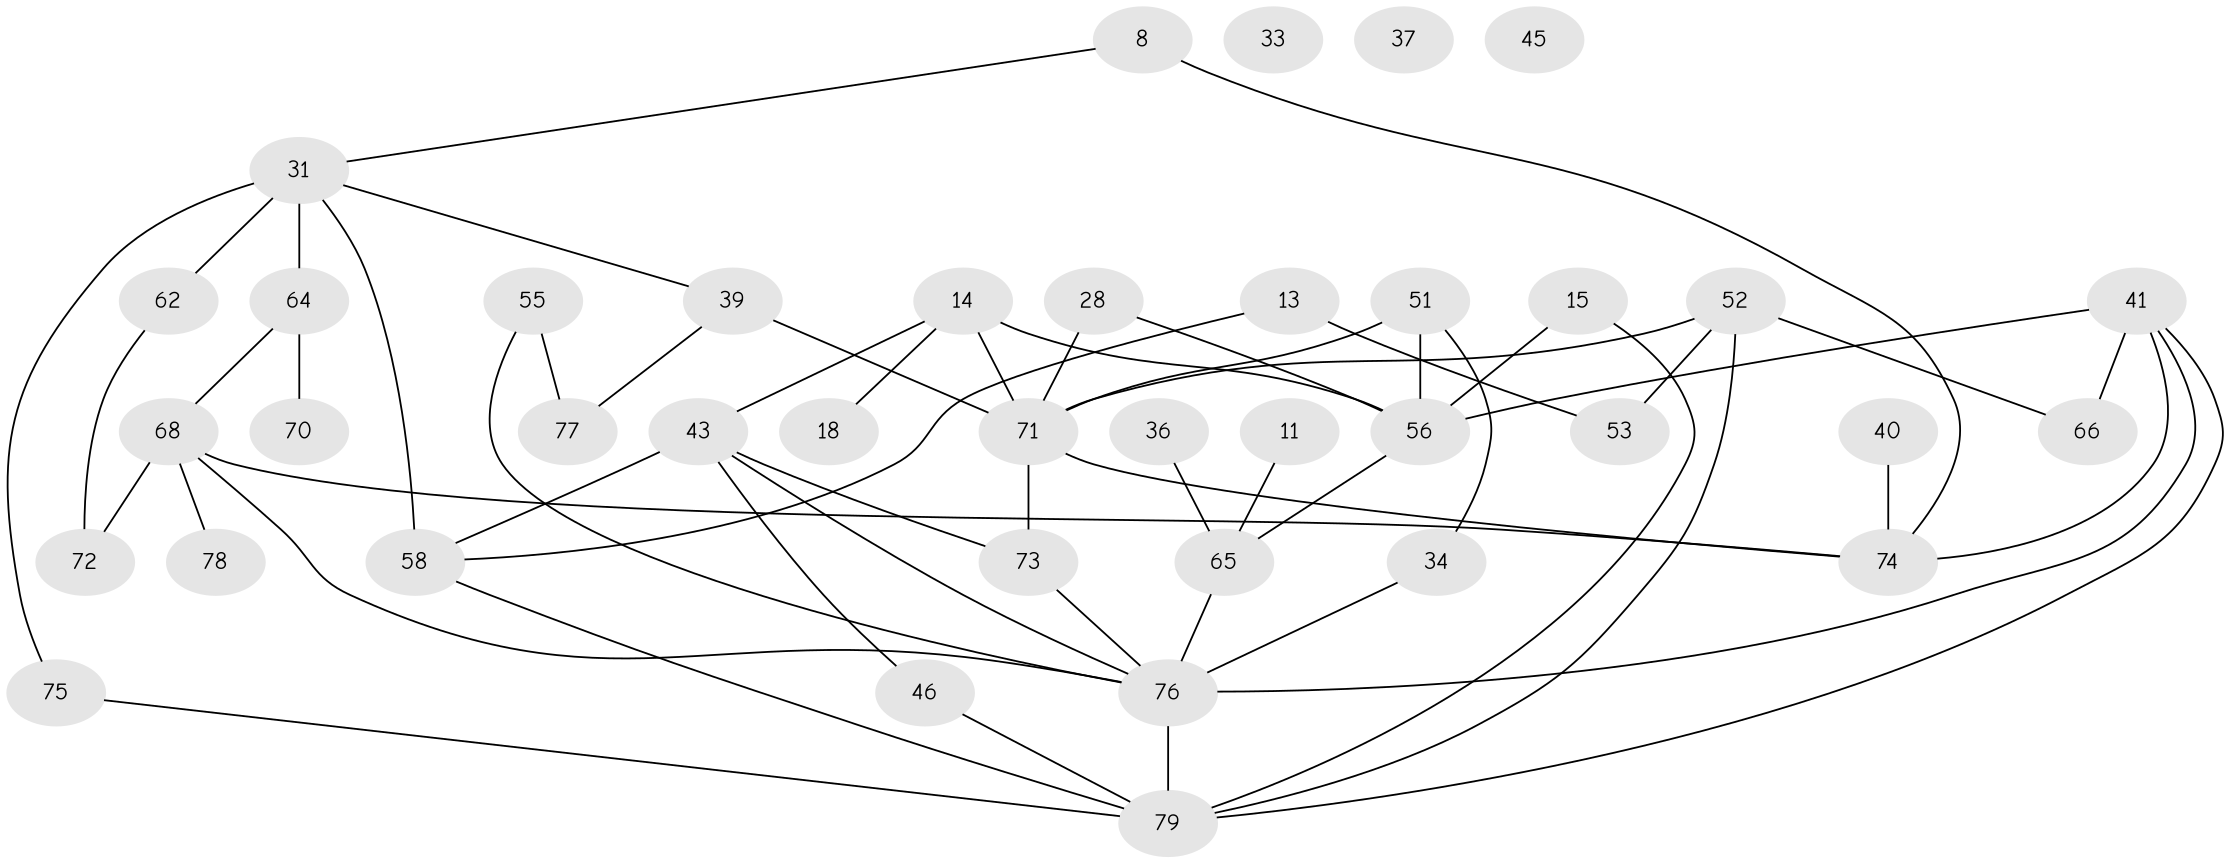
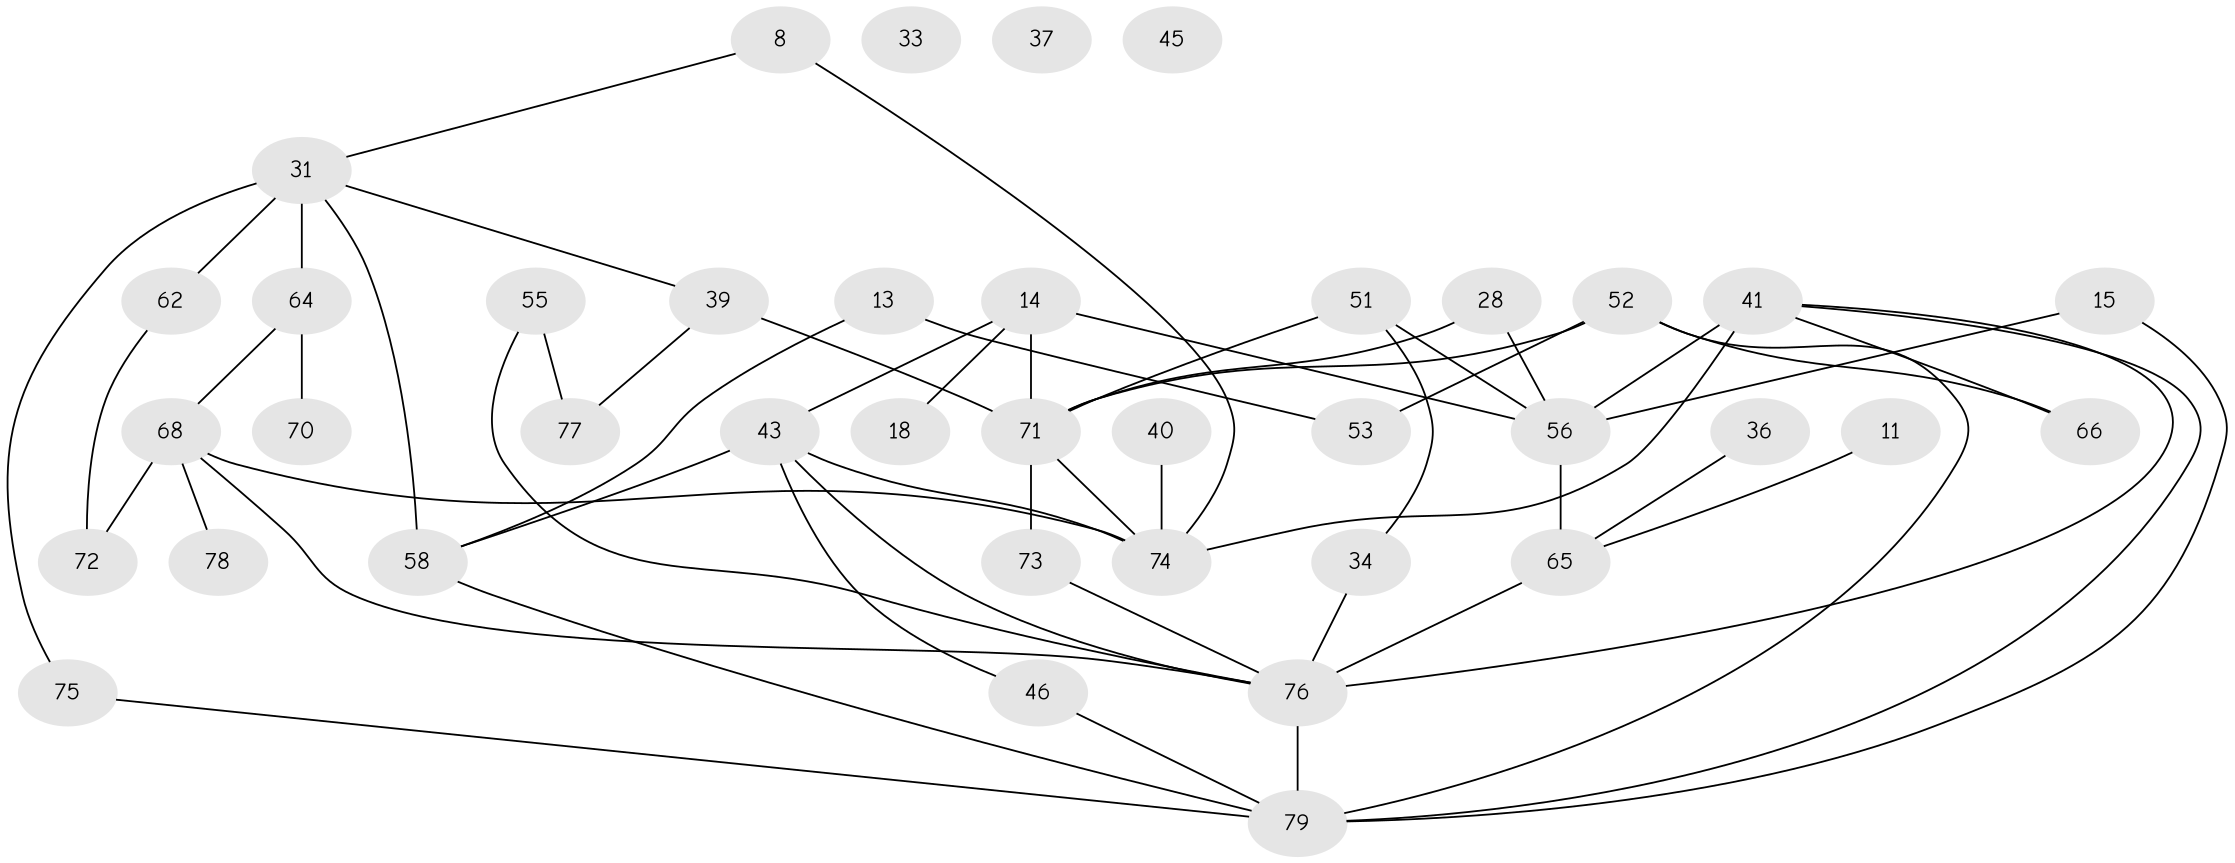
(860, 502) -> (901, 484)
